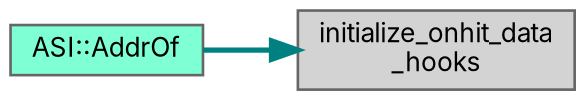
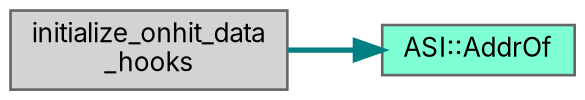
(237, 50) -> (322, 50)
